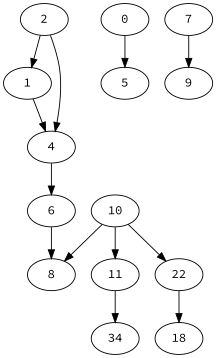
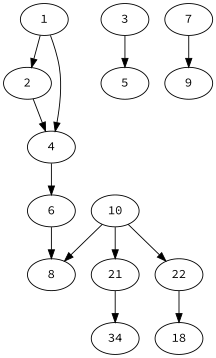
(125, 19) -> (125, 19)
(37, 47) -> (37, 47)
(115, 275) -> (115, 275)
